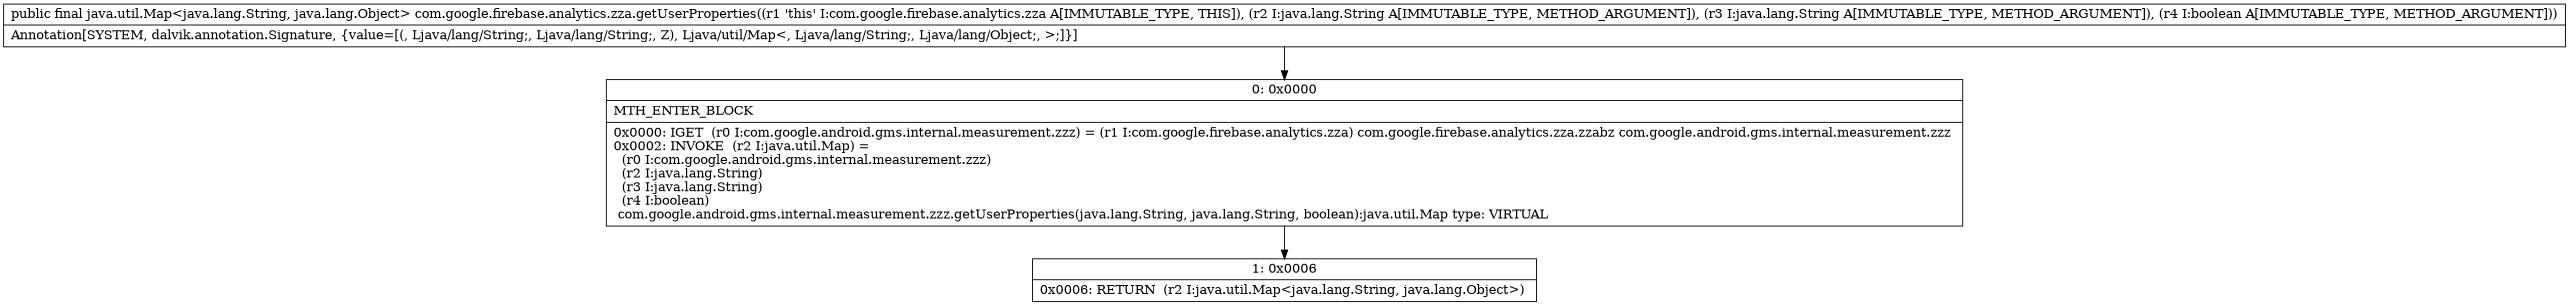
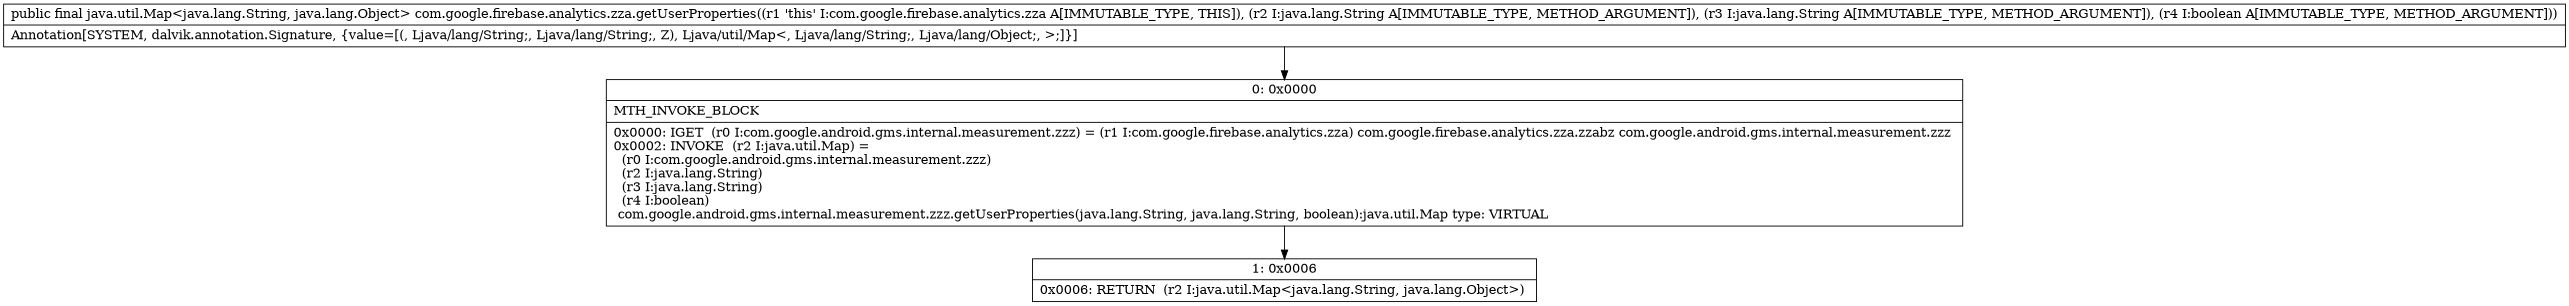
(684, 111) -> (686, 111)
